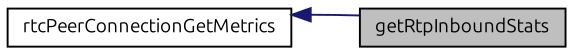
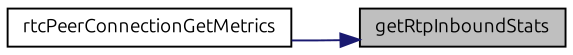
(335, 15) -> (316, 40)
